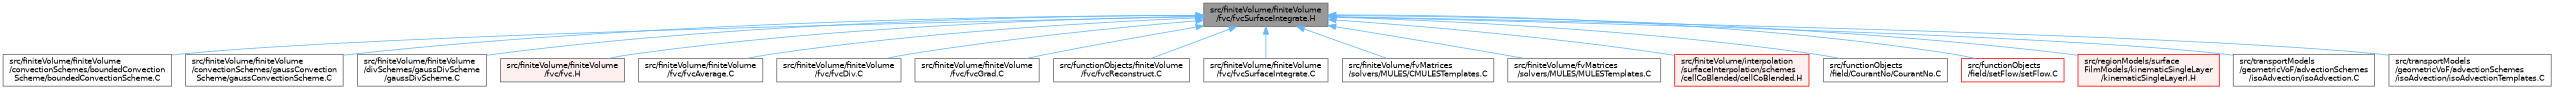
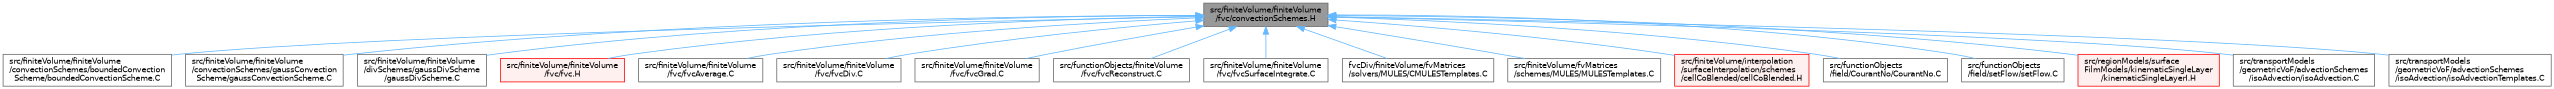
(1266, 15) -> (1266, 15)
(562, 70) -> (562, 70)
(1418, 70) -> (1418, 70)
(1584, 70) -> (1584, 70)
(2013, 70) -> (2013, 70)
